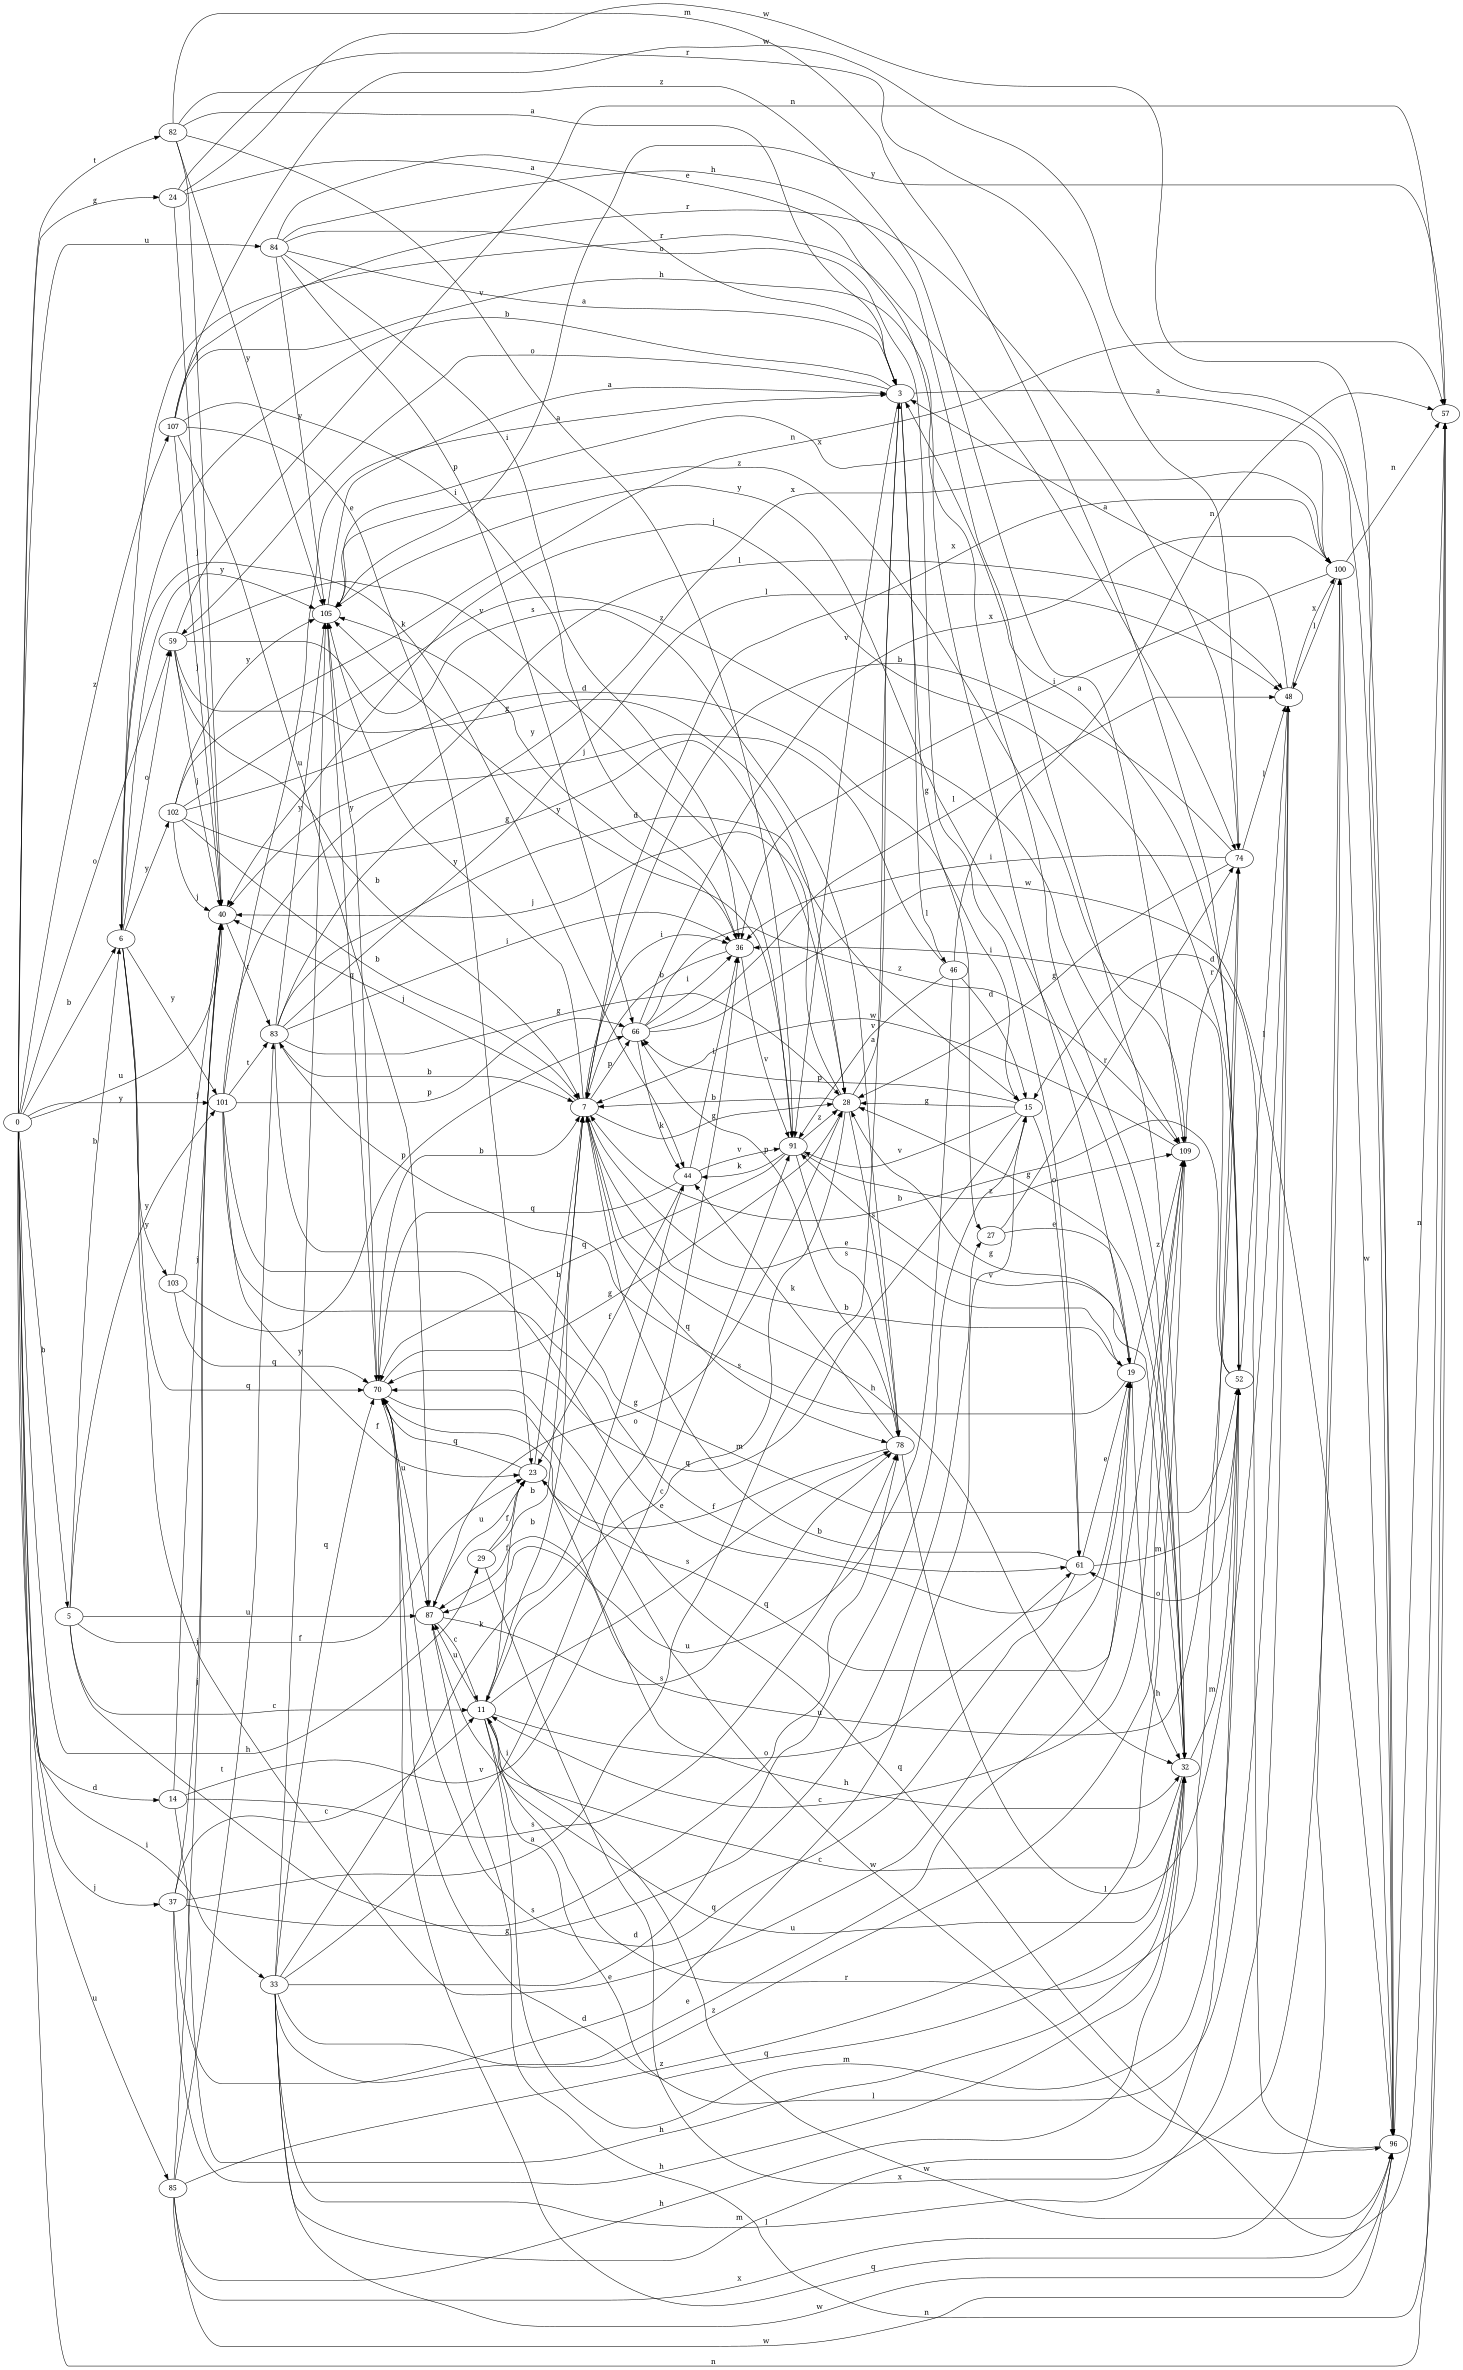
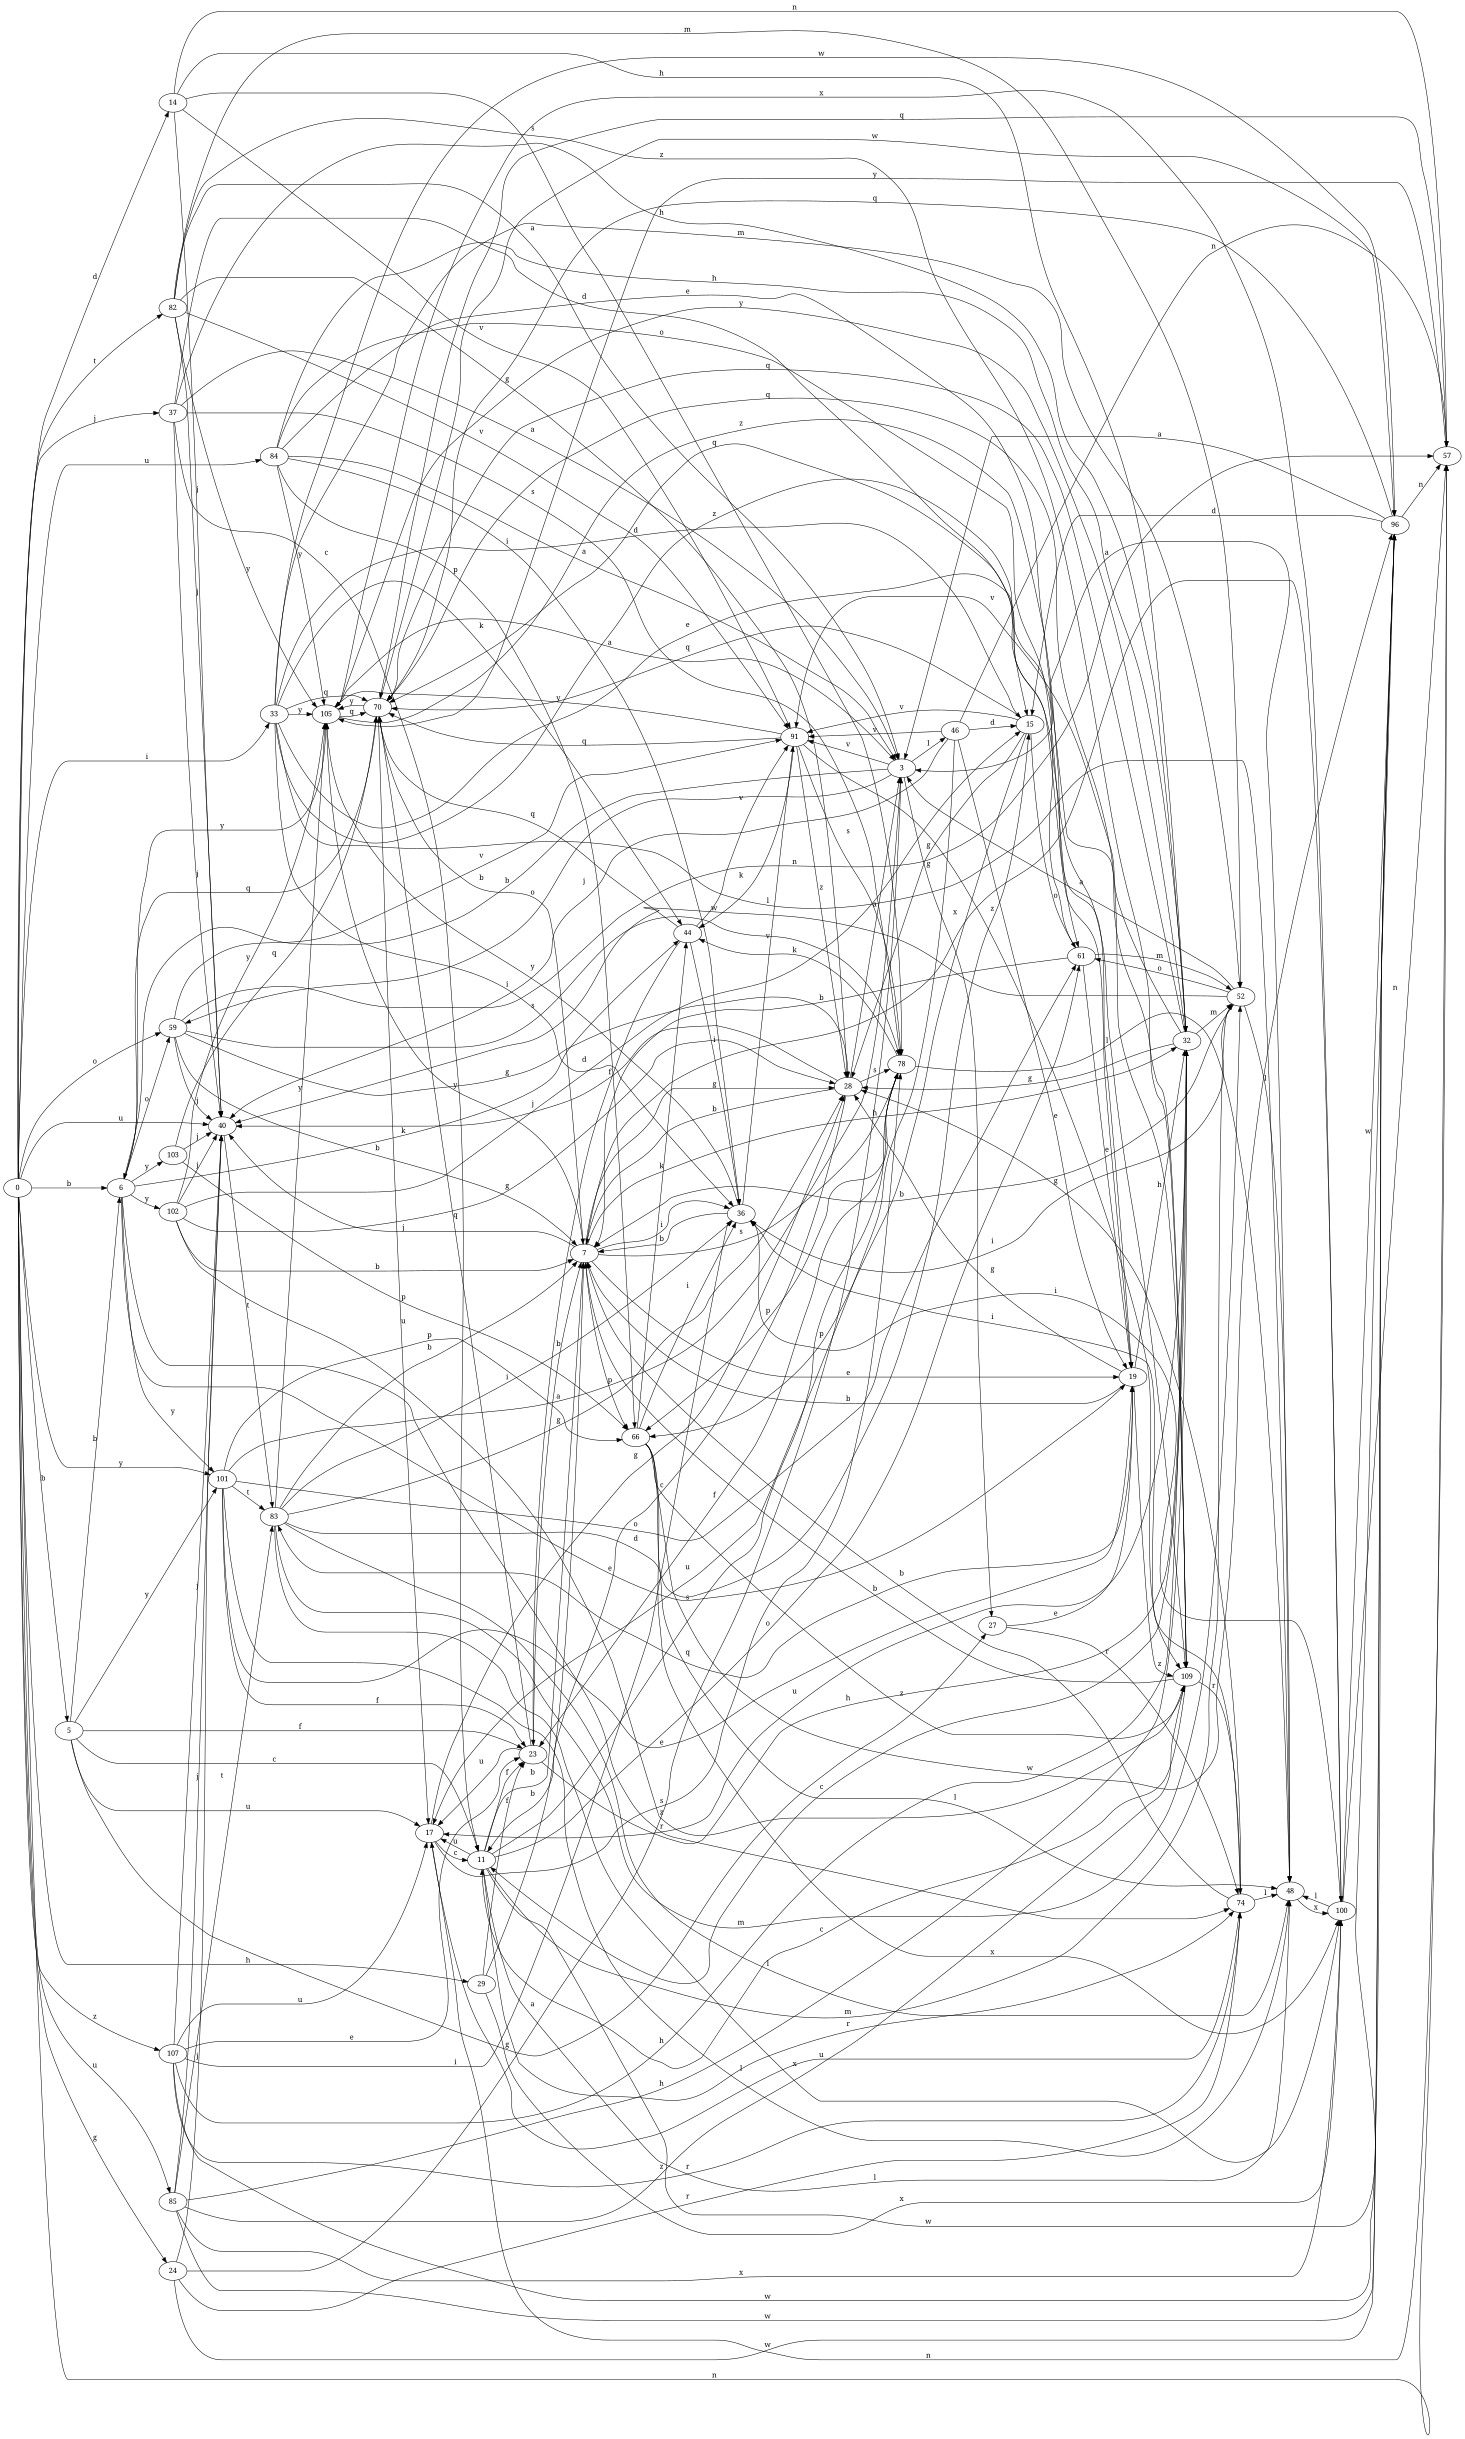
(777, 447) -> (977, 11)
(714, 522) -> (714, 908)
(873, 1016) -> (875, 1589)
none -> (1038, 1054)
(1377, 1072) -> (1013, 436)
(618, 1294) -> (633, 488)
(430, 1615) -> (430, 1833)
